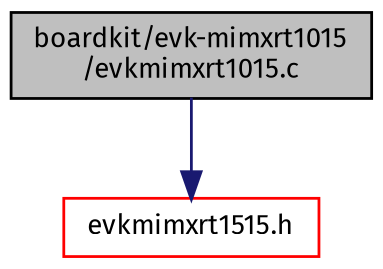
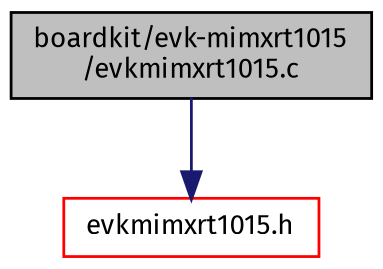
(191, 227) -> (191, 227)
